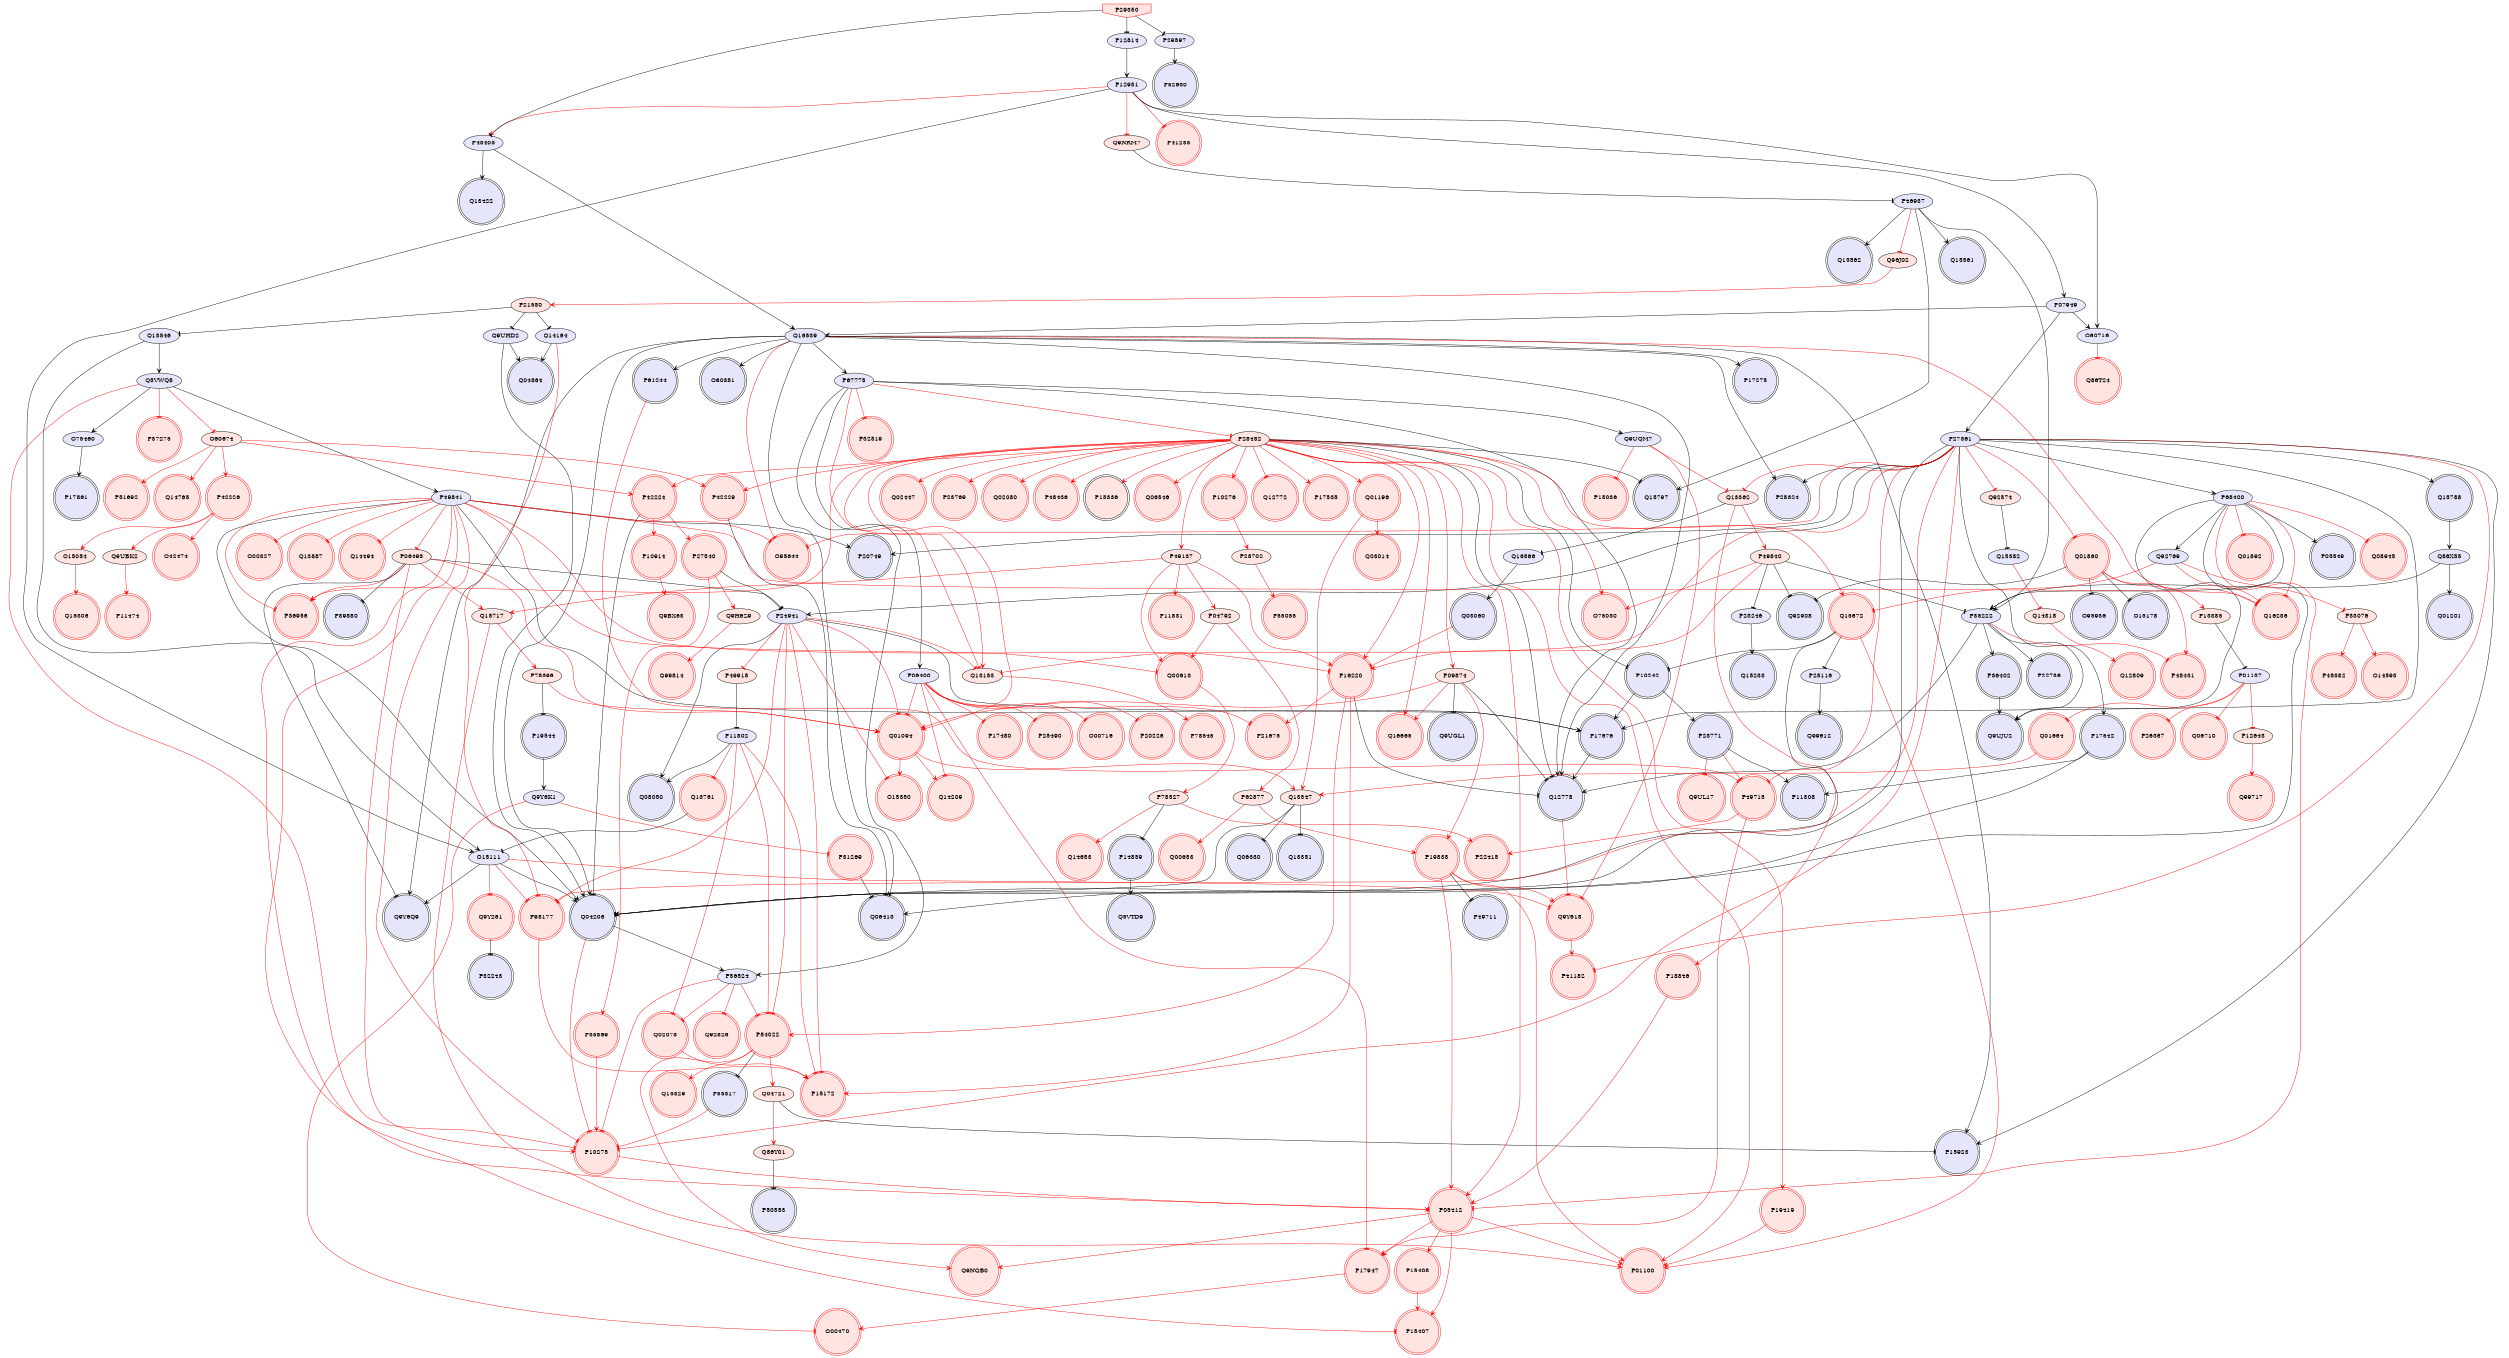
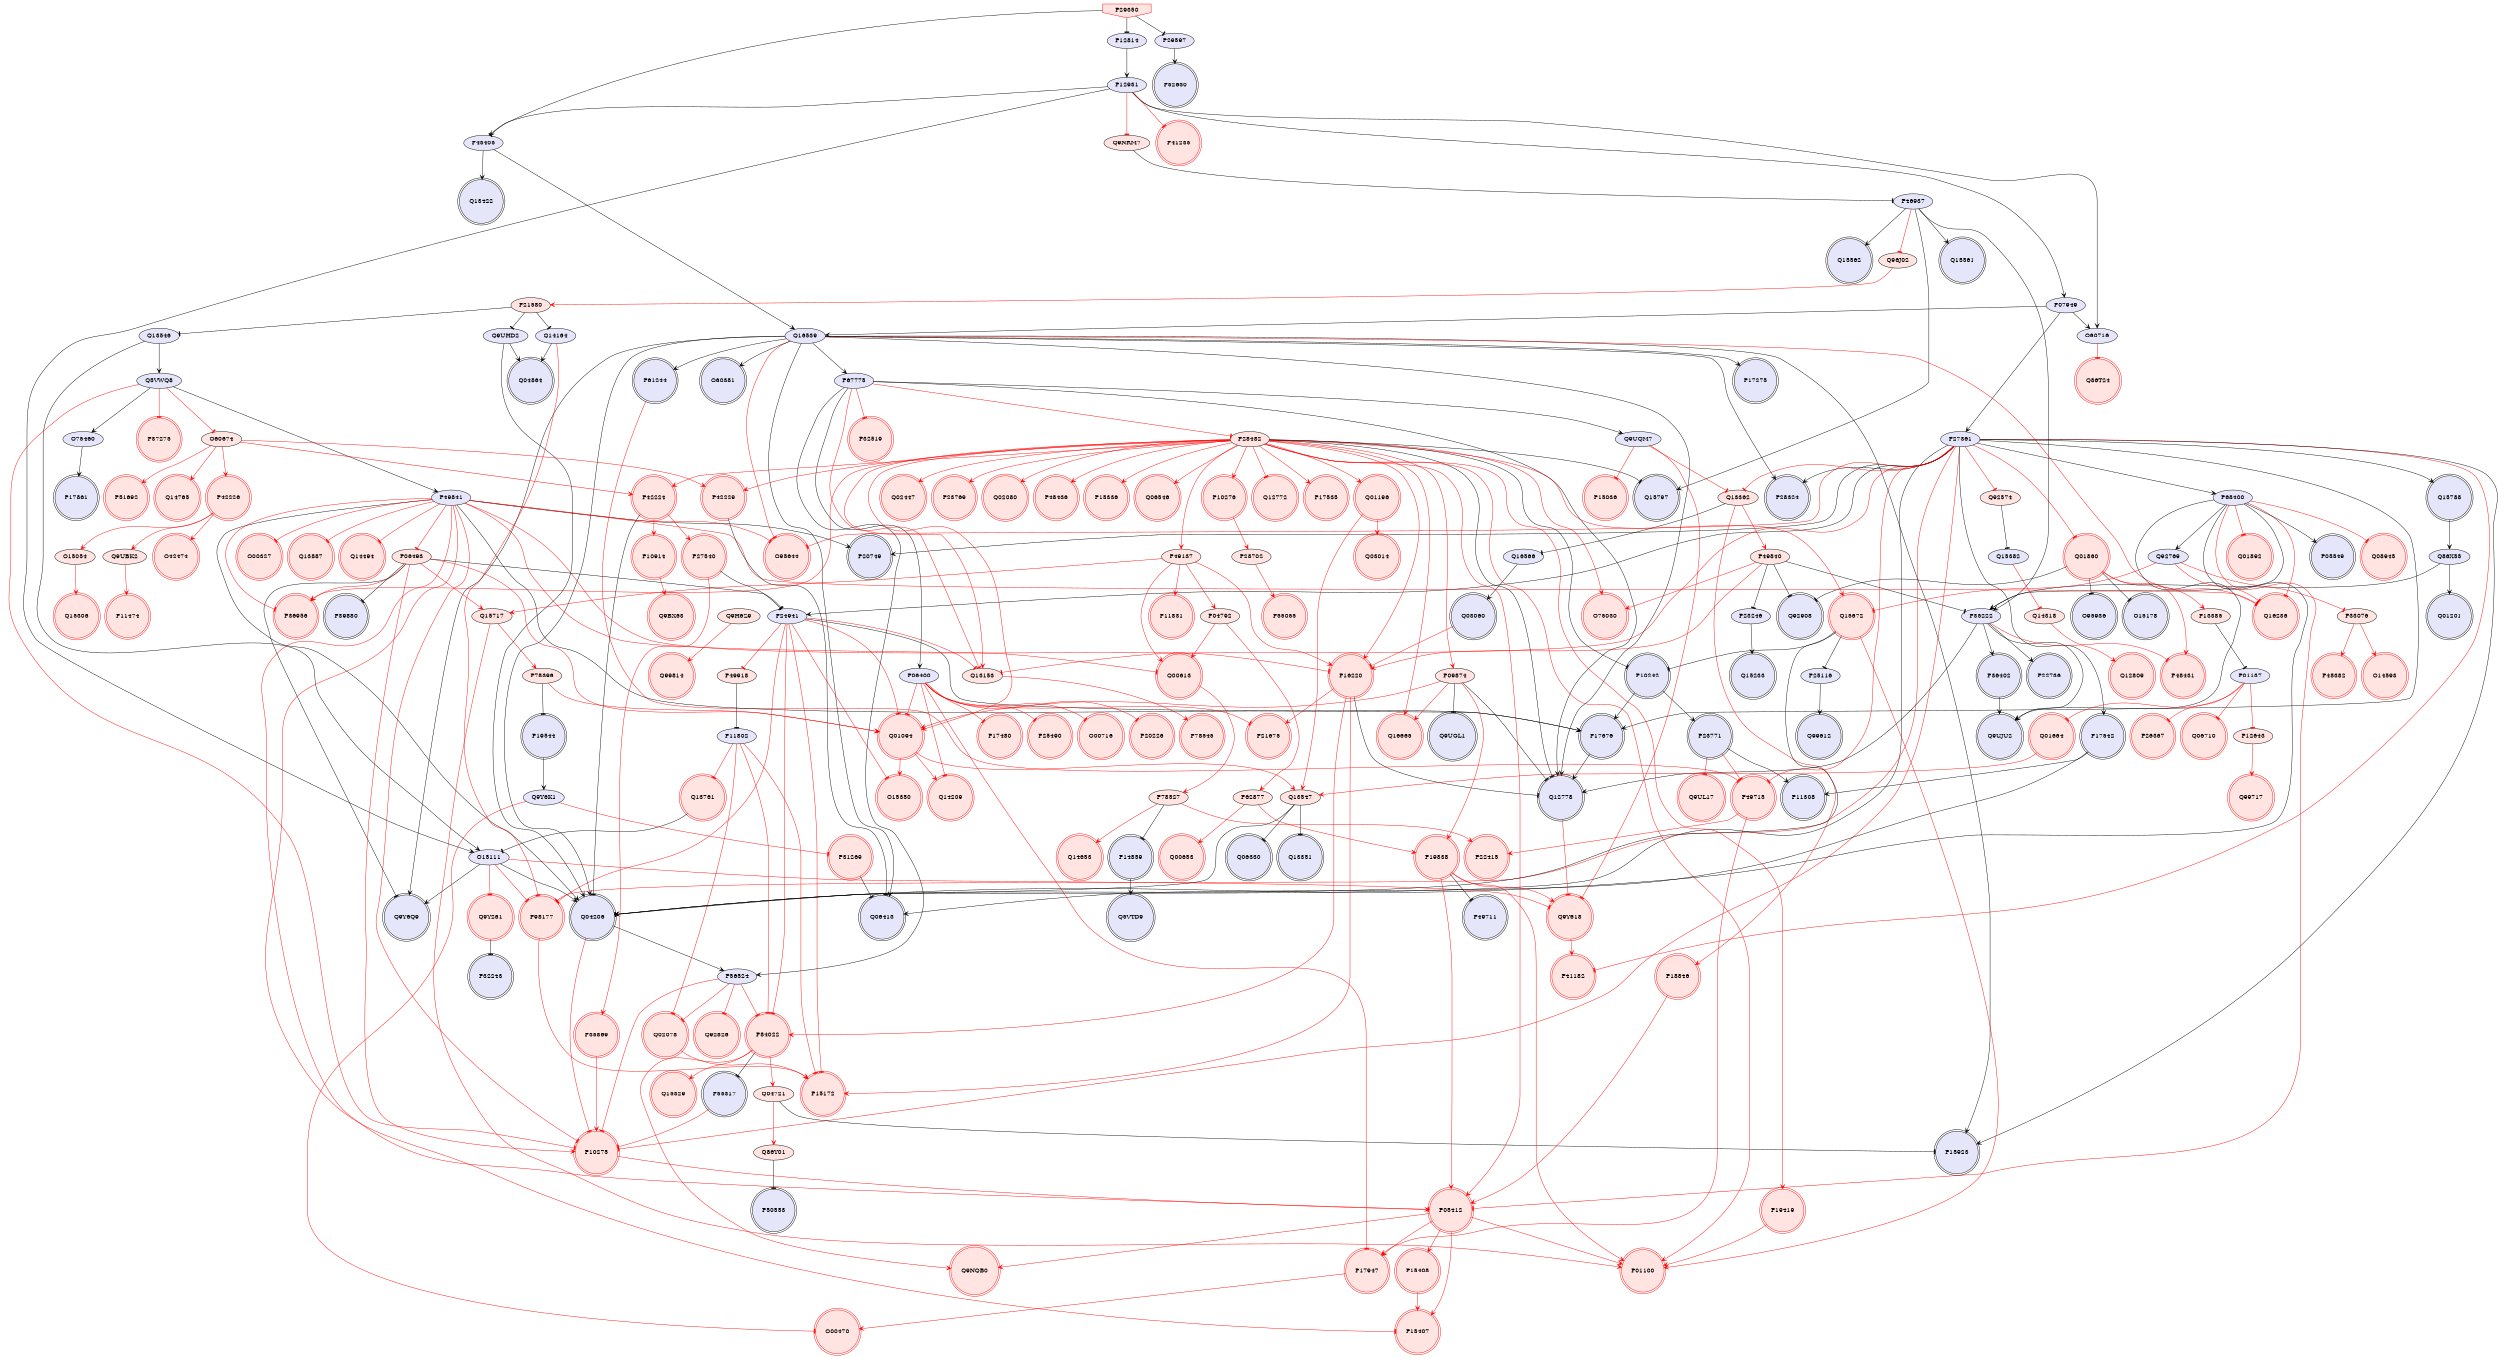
(798, 106) -> (798, 106)
(1106, 498) -> (1106, 498)
(726, 595) -> none
(651, 798) -> none
